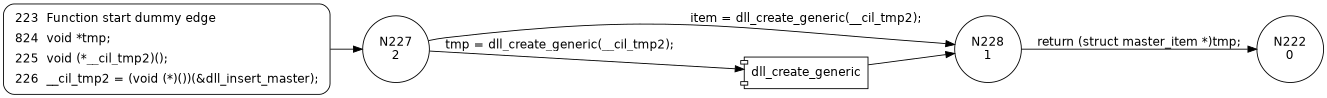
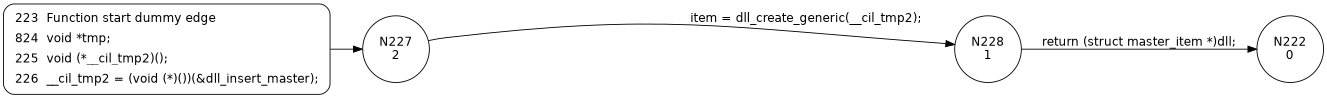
(1139, 43) -> (1139, 43)
(806, 73) -> none
